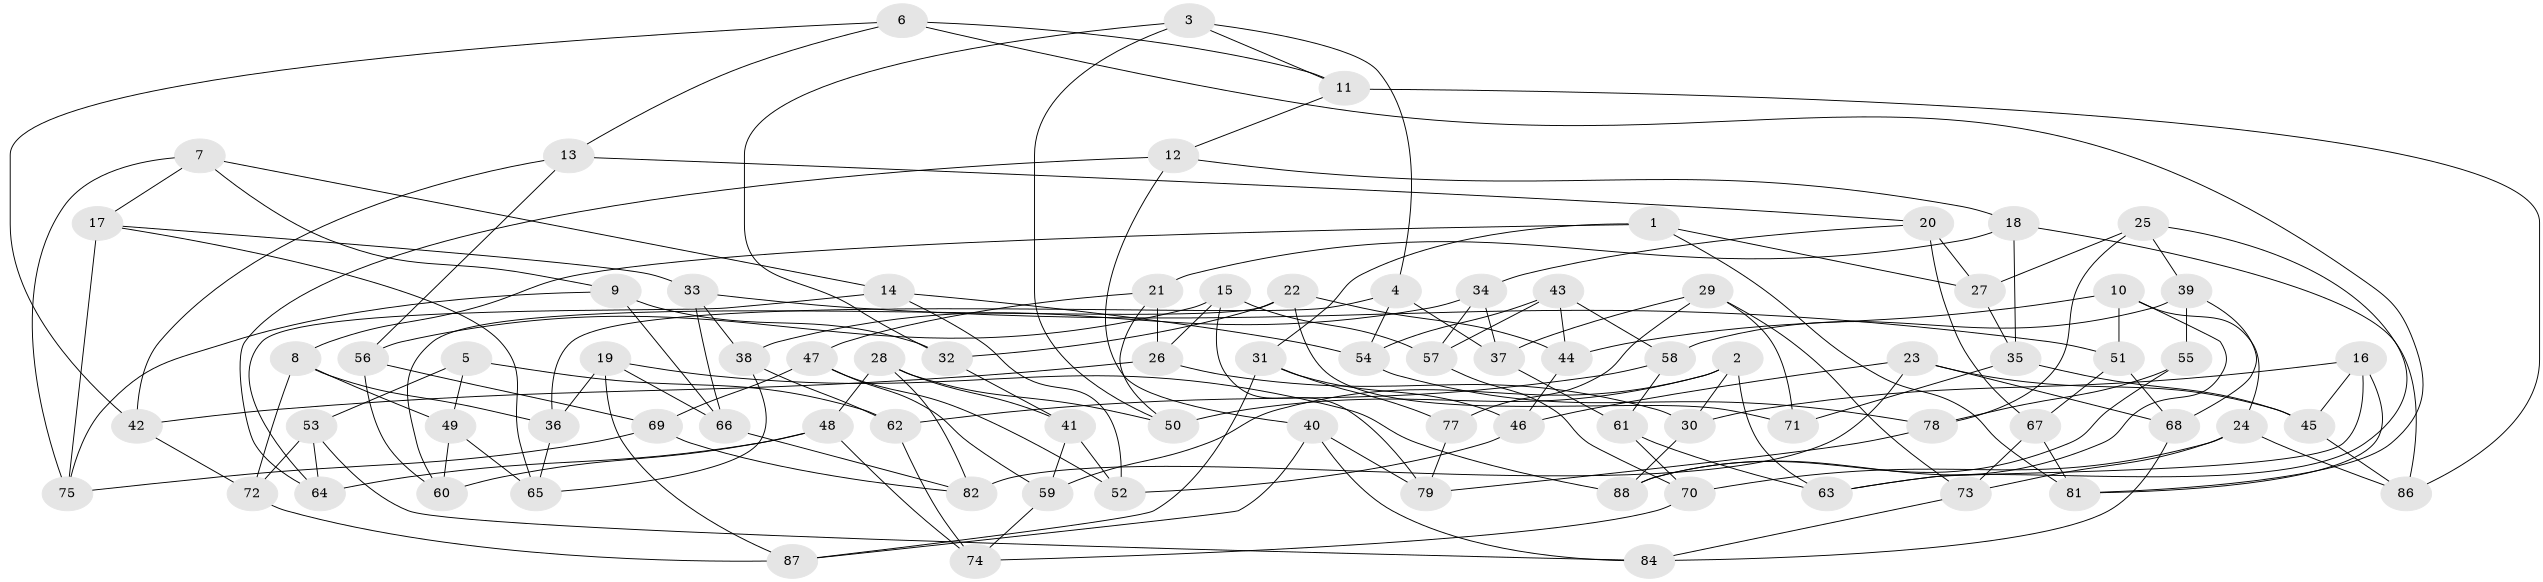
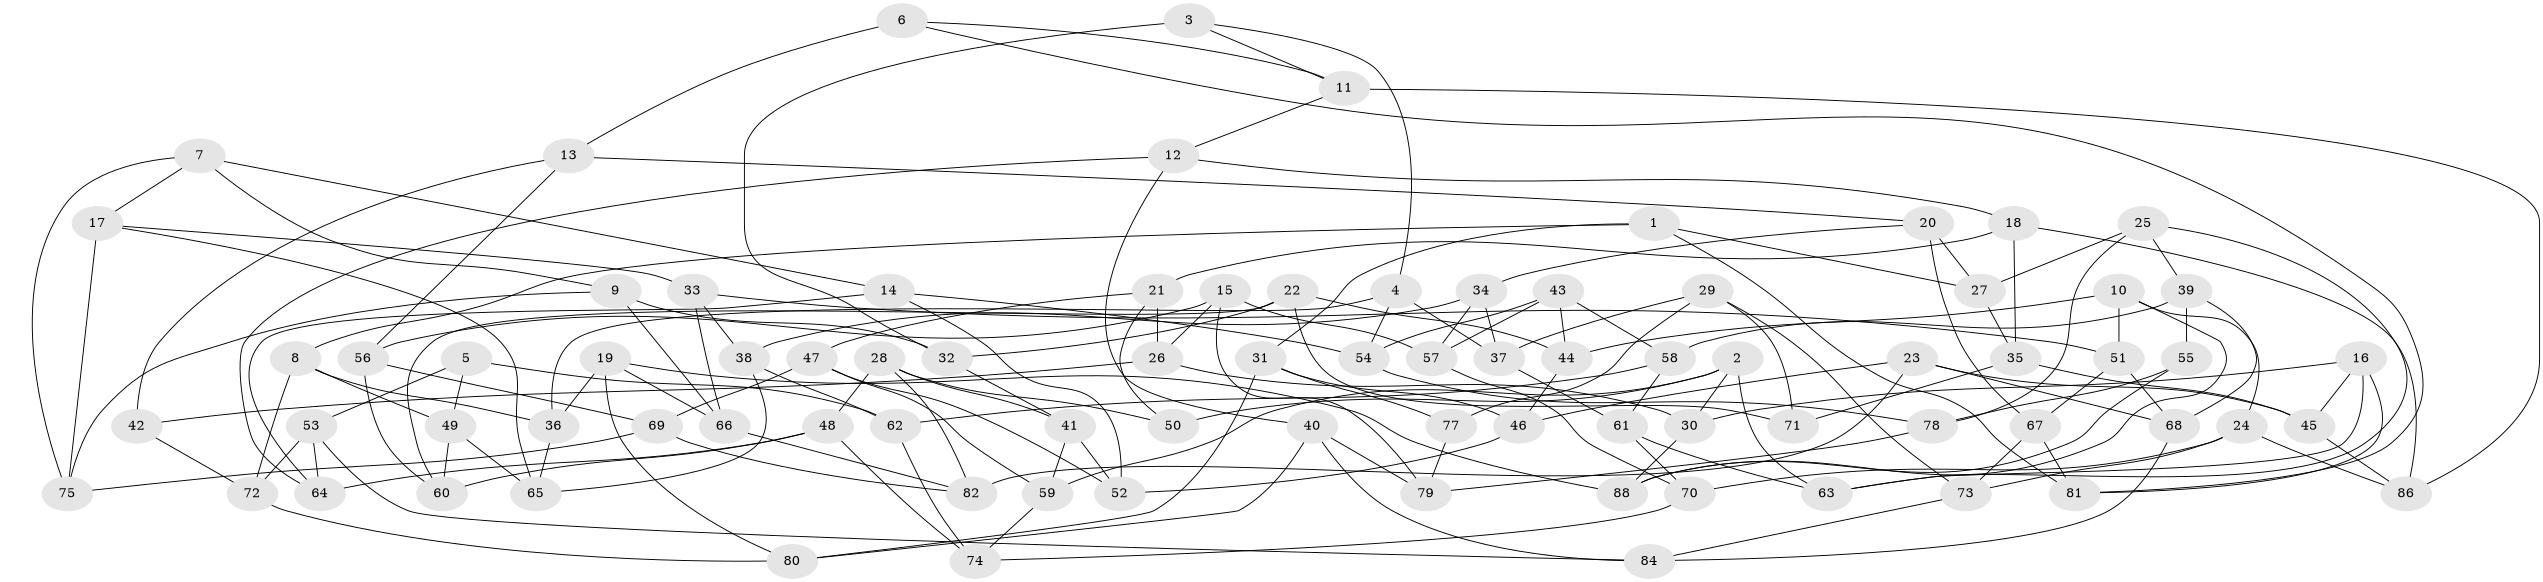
(288, 70) -> none
(1035, 217) -> none
(792, 561) -> (792, 561)
